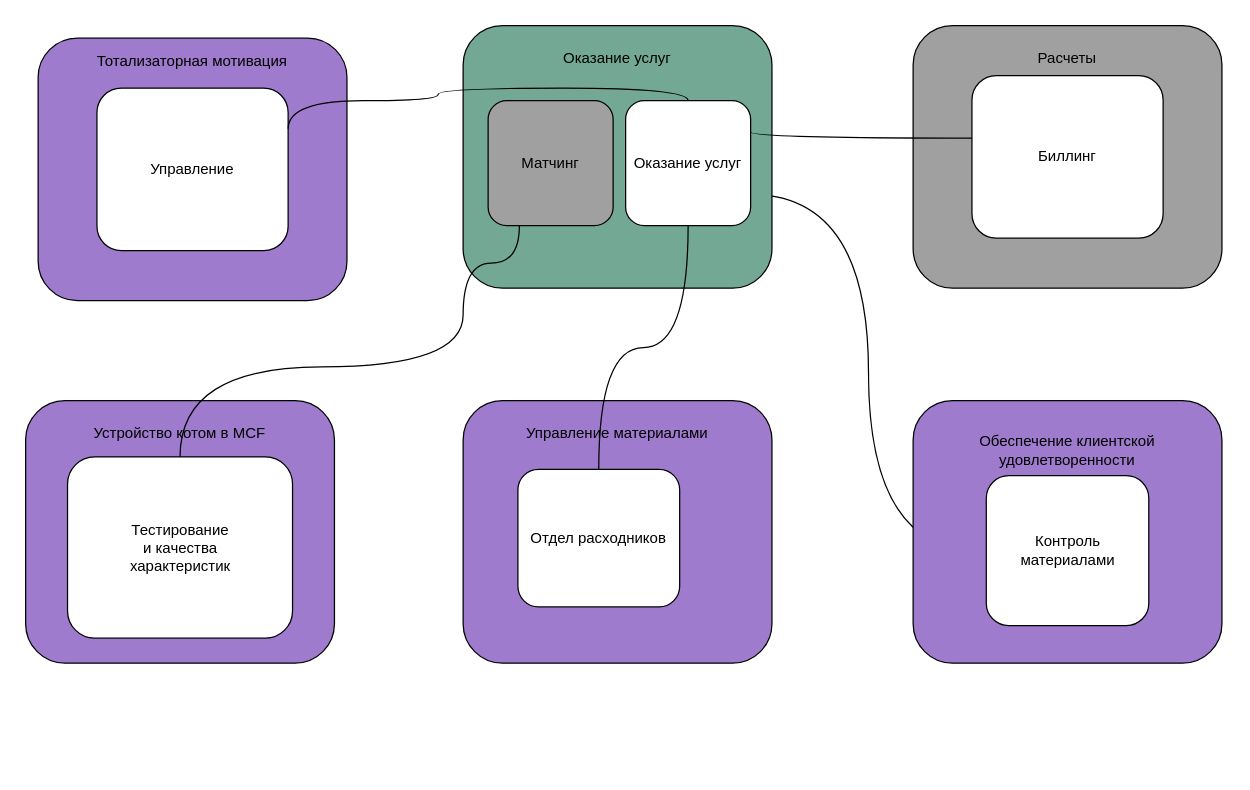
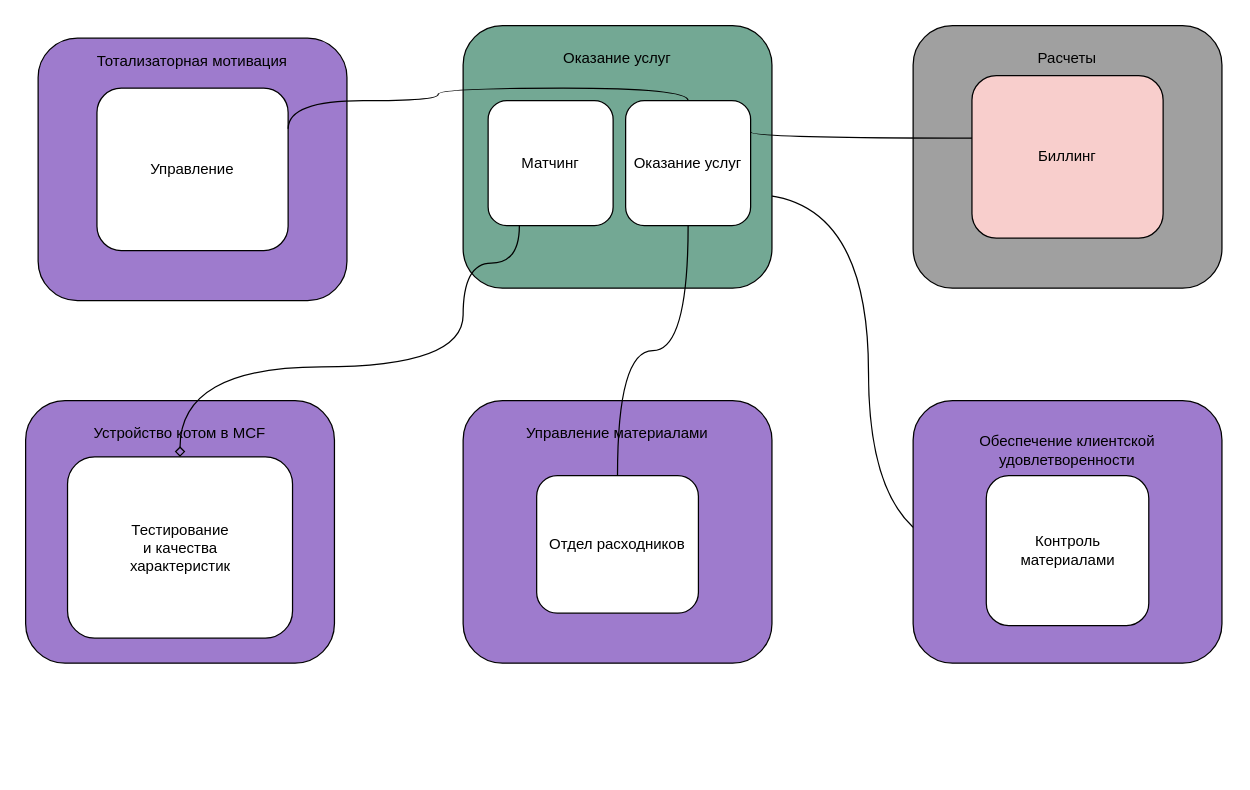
(1068, 157) -> (1068, 157)
(551, 163) -> (551, 163)
(207, 396) -> (209, 391)
(599, 538) -> (618, 544)
